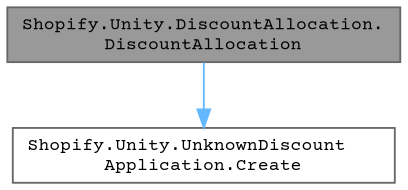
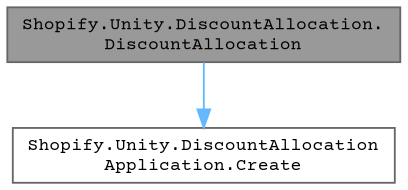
(204, 155) -> (204, 155)
